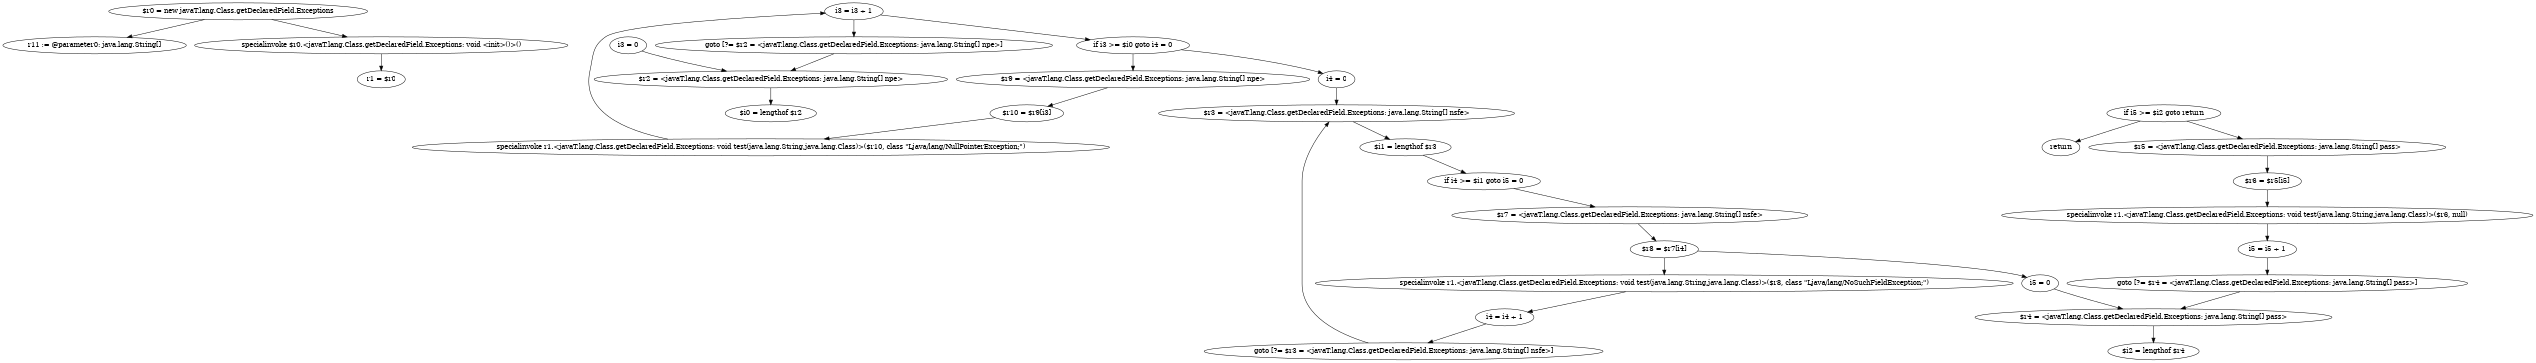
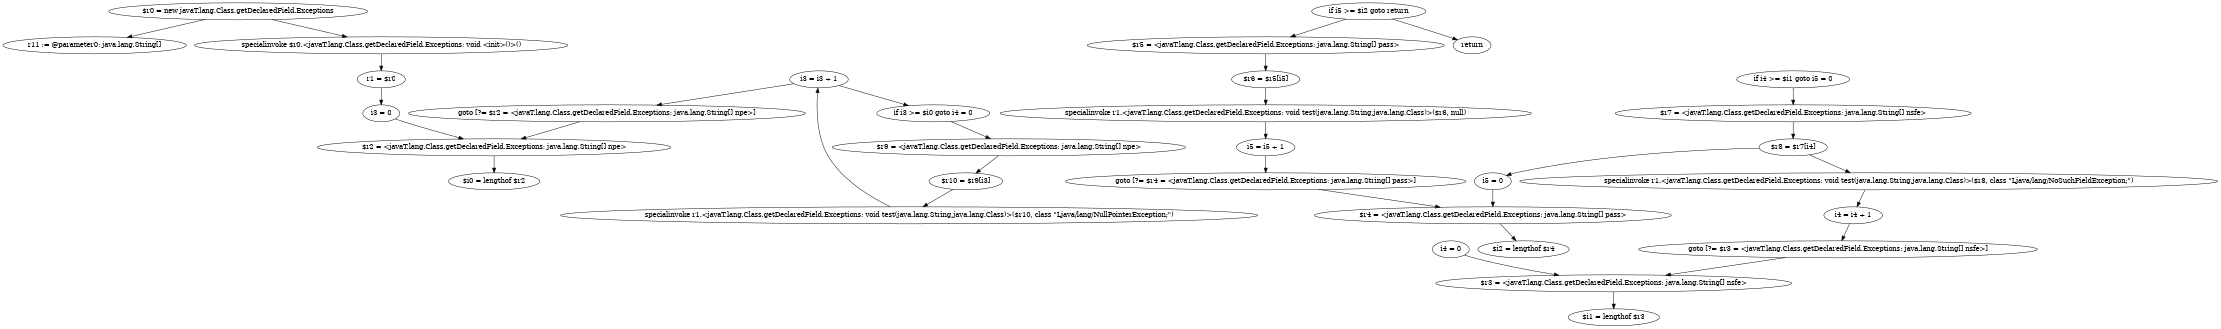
(1250, 59) -> none
none -> (381, 94)
(1442, 163) -> none
